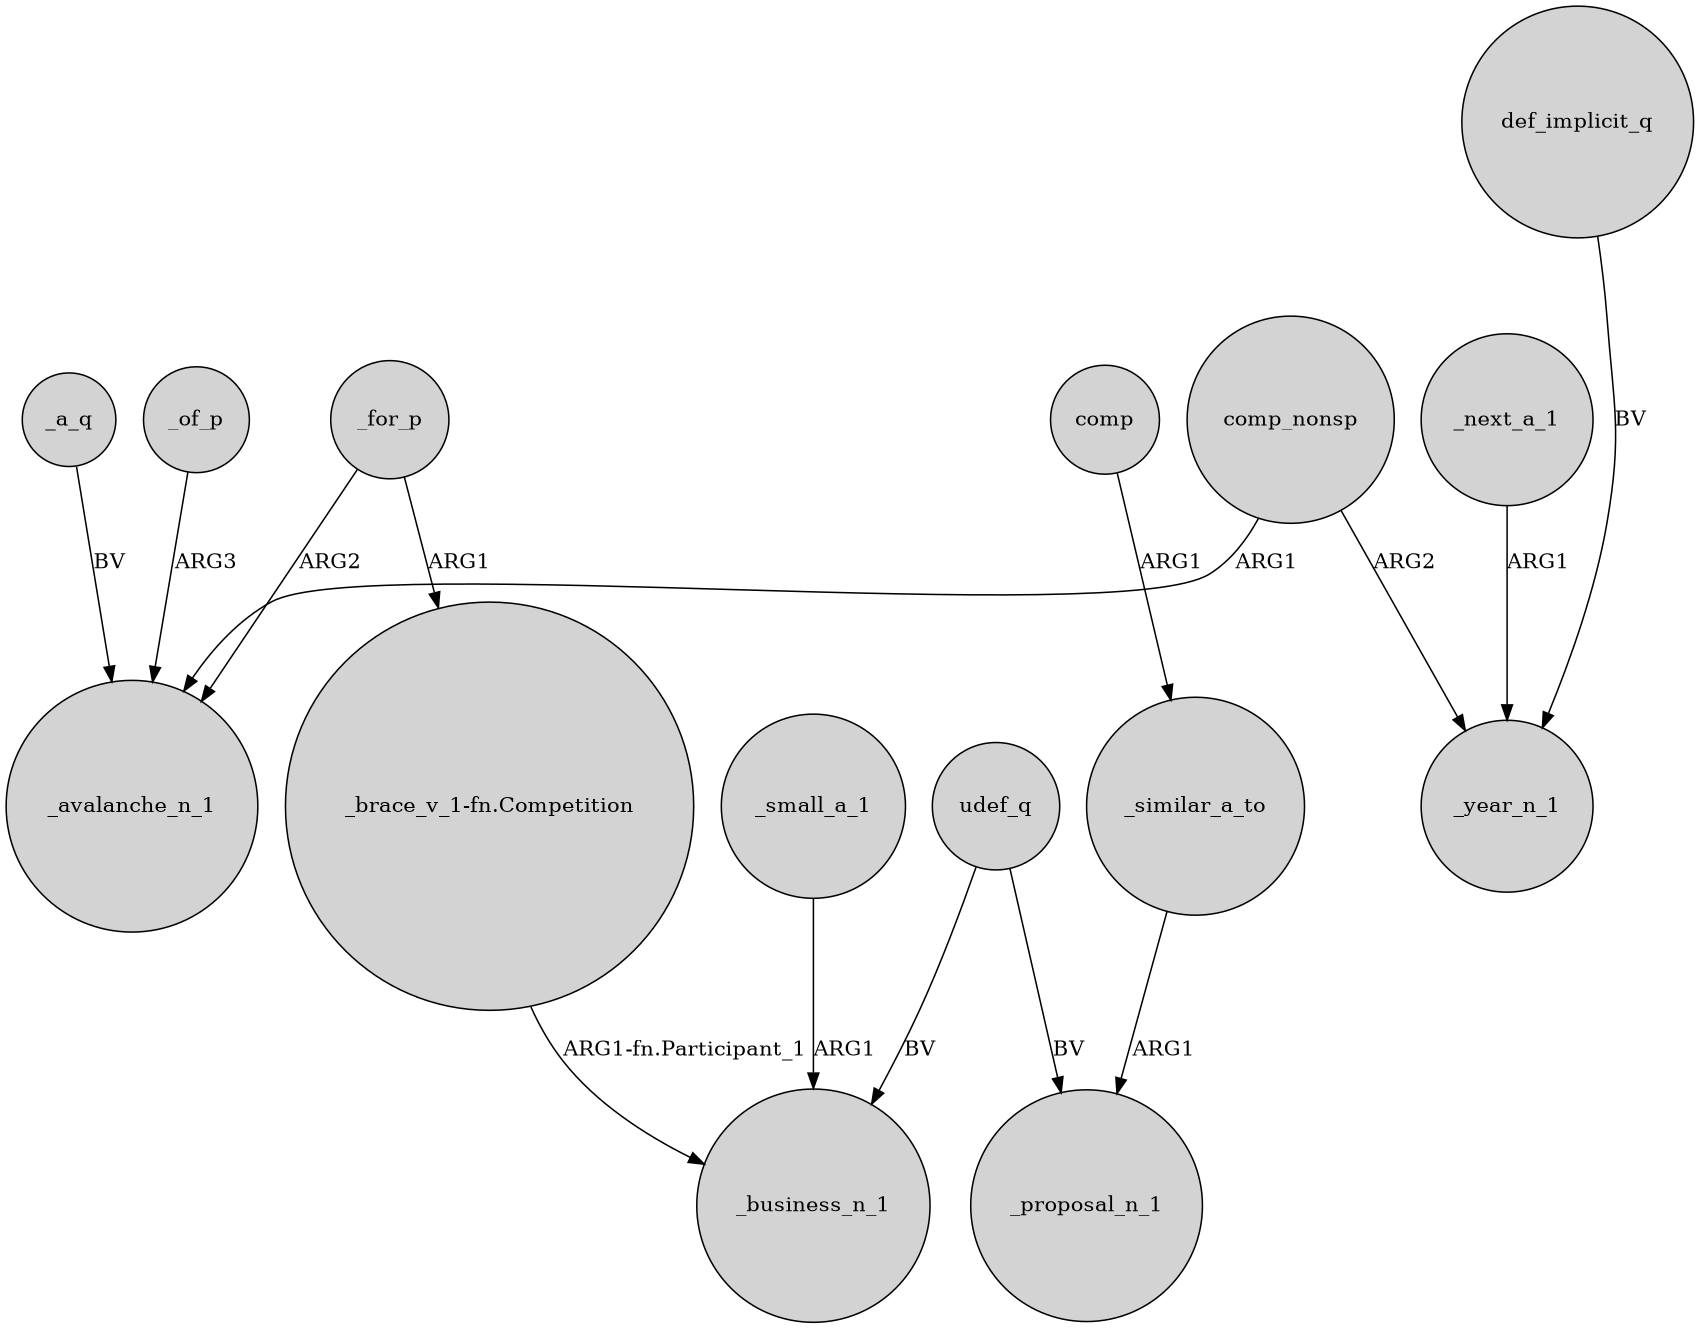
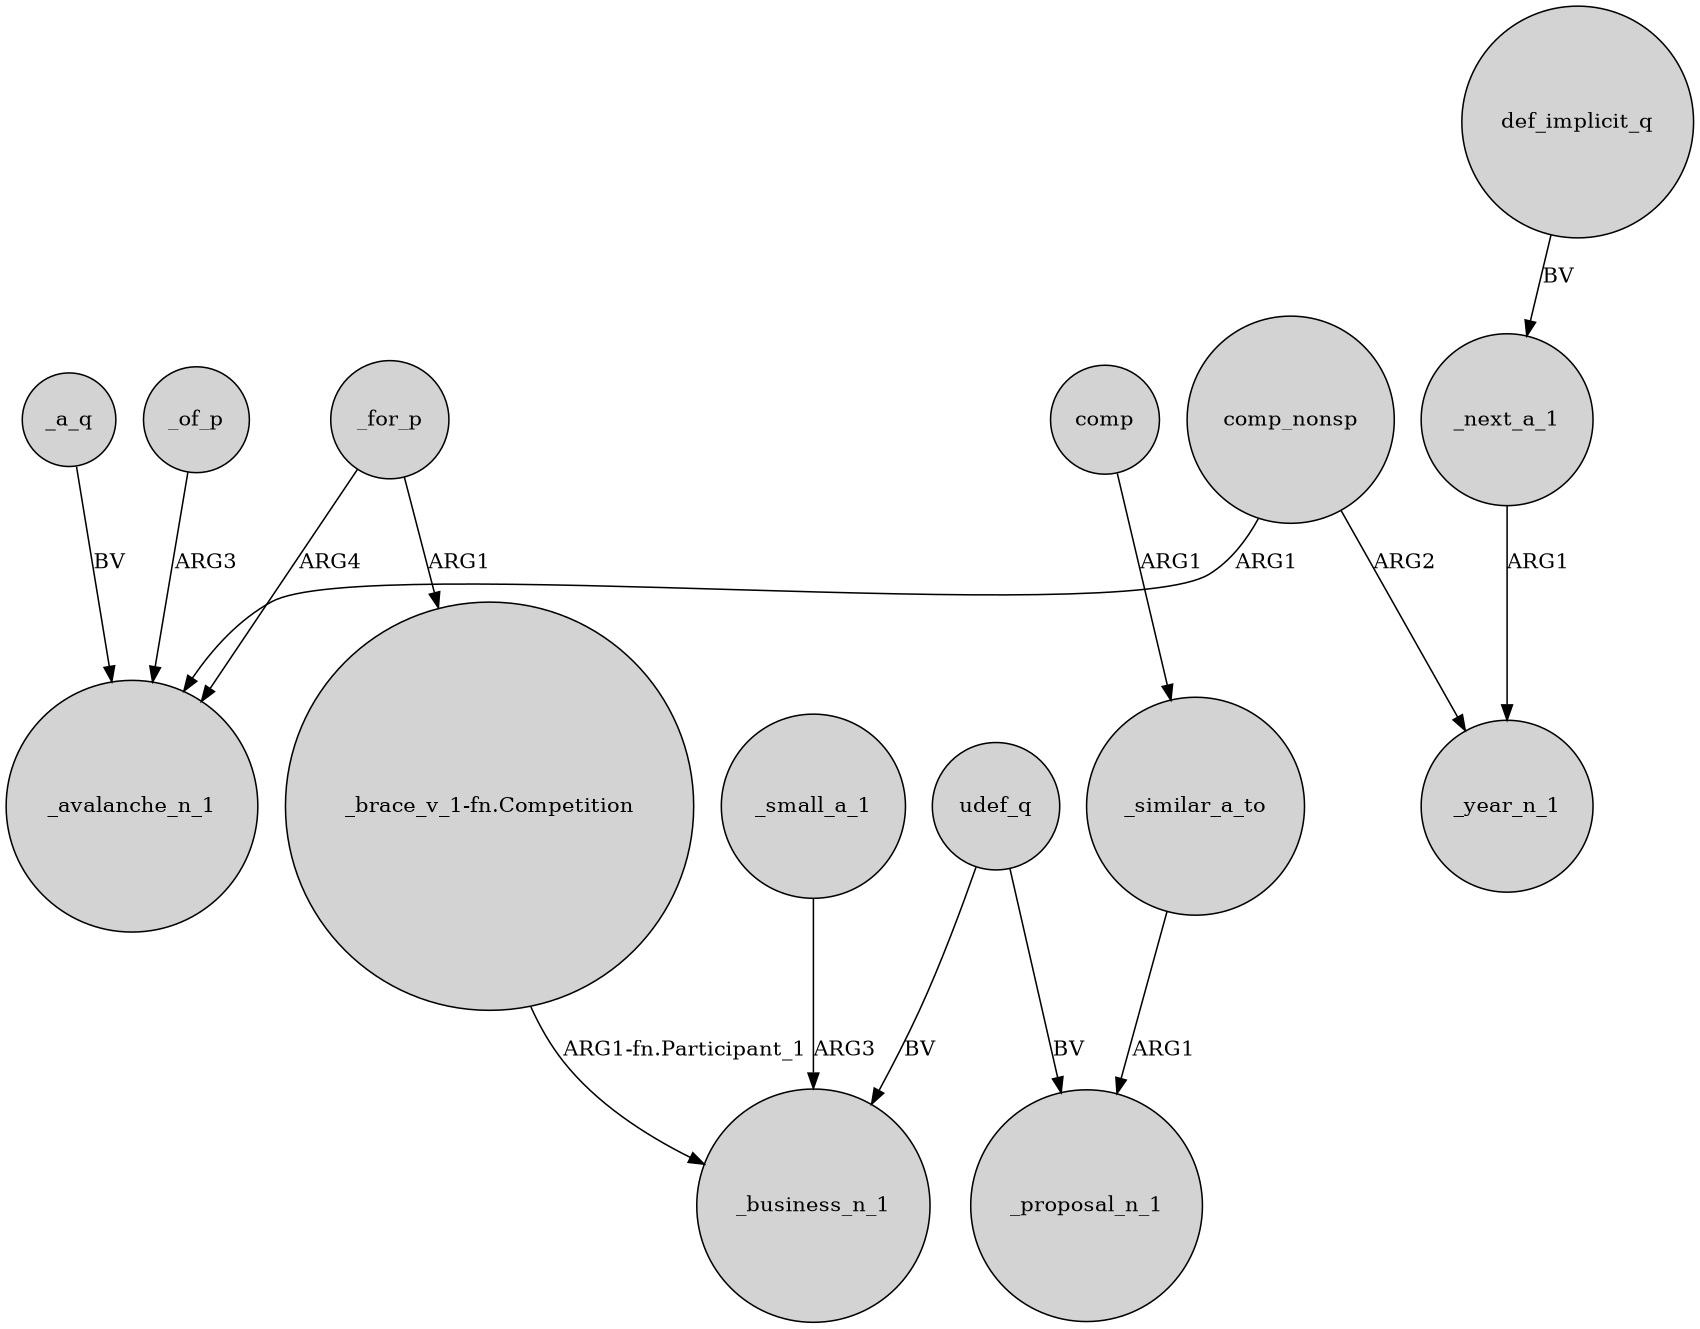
(1613, 479) -> (1541, 278)
(331, 563) -> (331, 563)
(845, 1050) -> (845, 1050)
